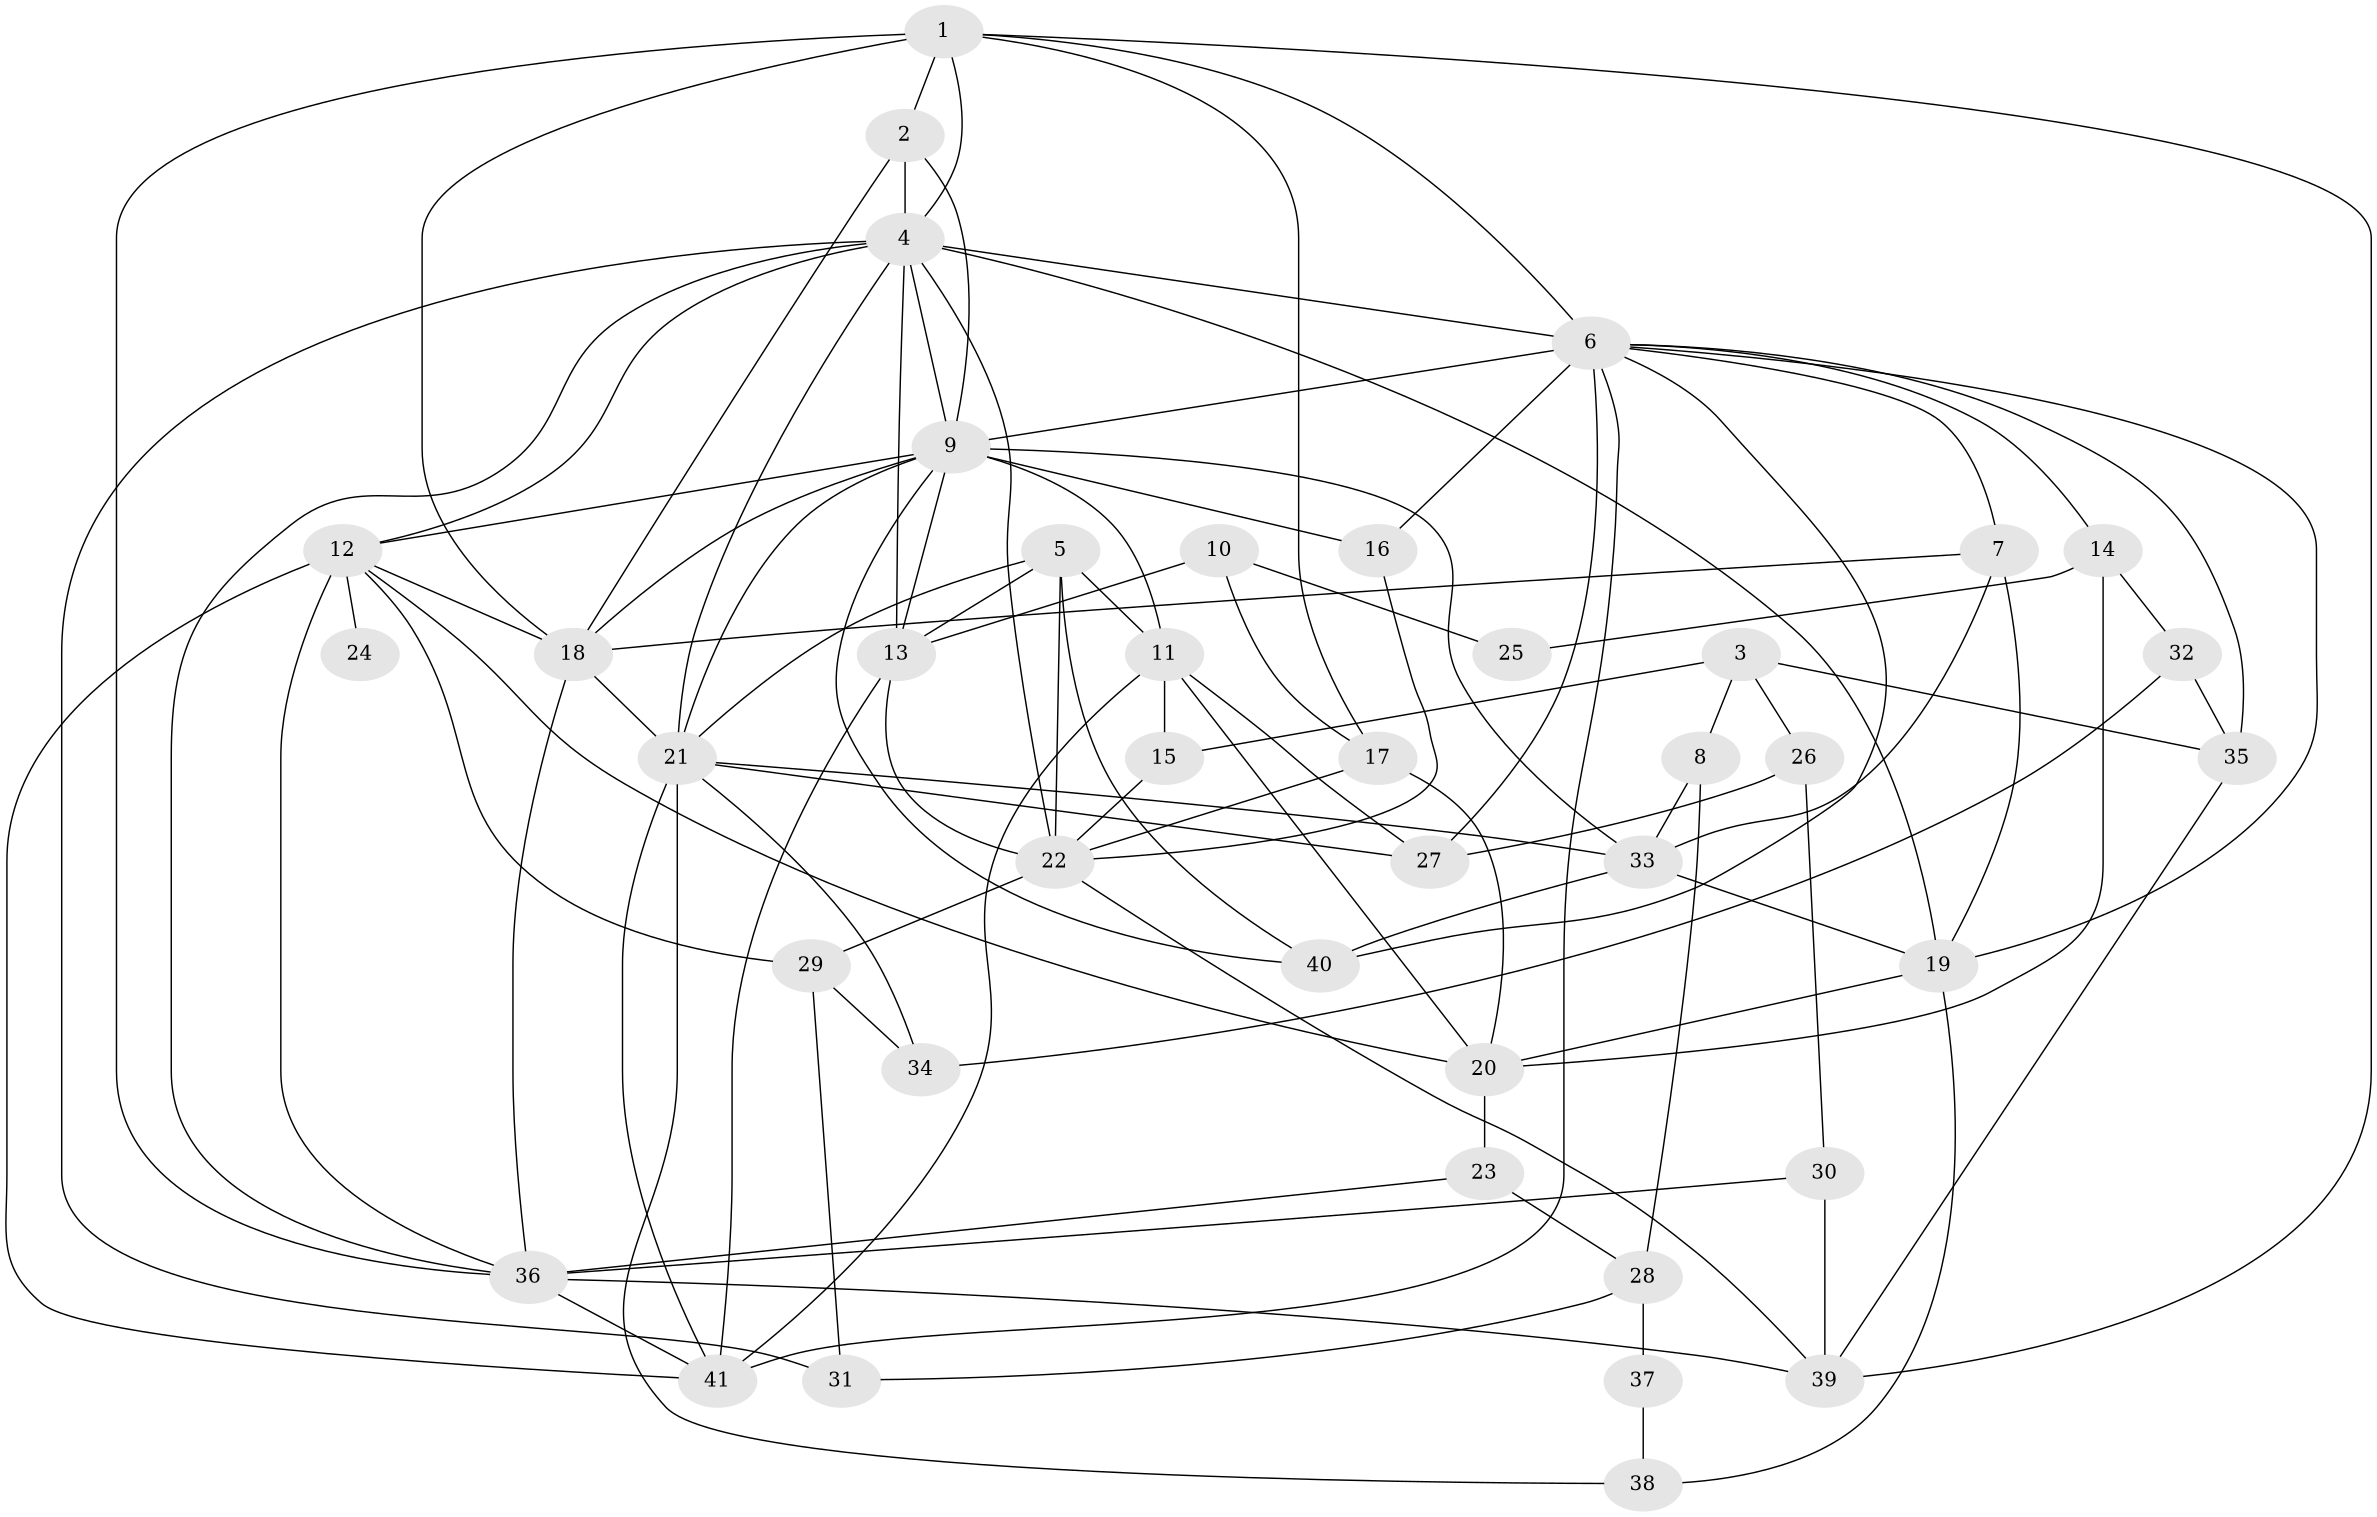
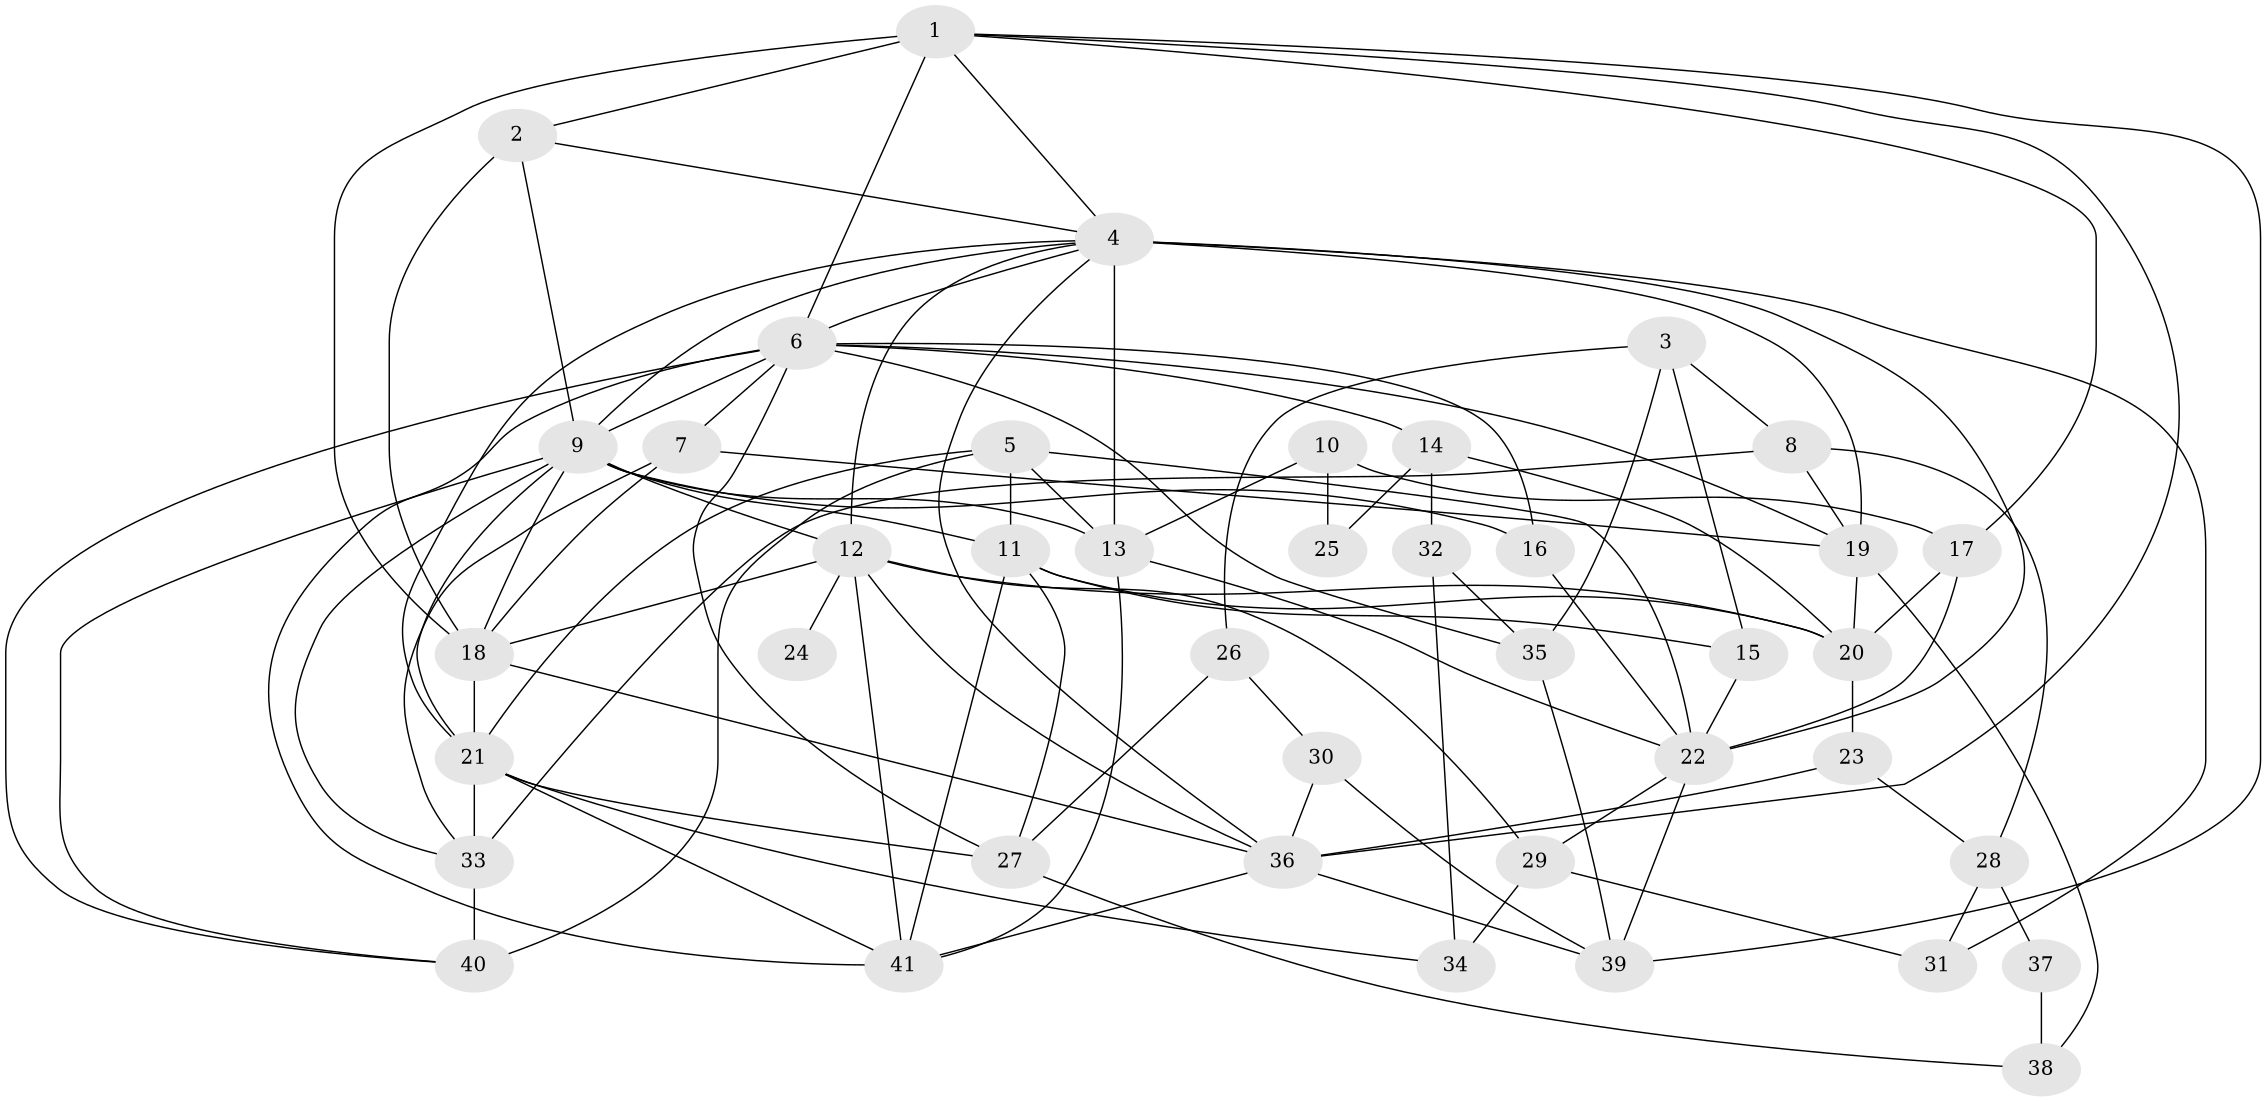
(1791, 914) -> (1824, 497)
(812, 1448) -> (1514, 1013)
